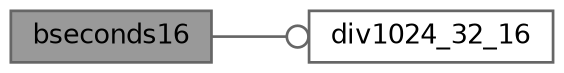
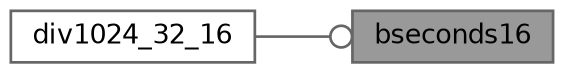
(249, 37) -> (293, 37)
